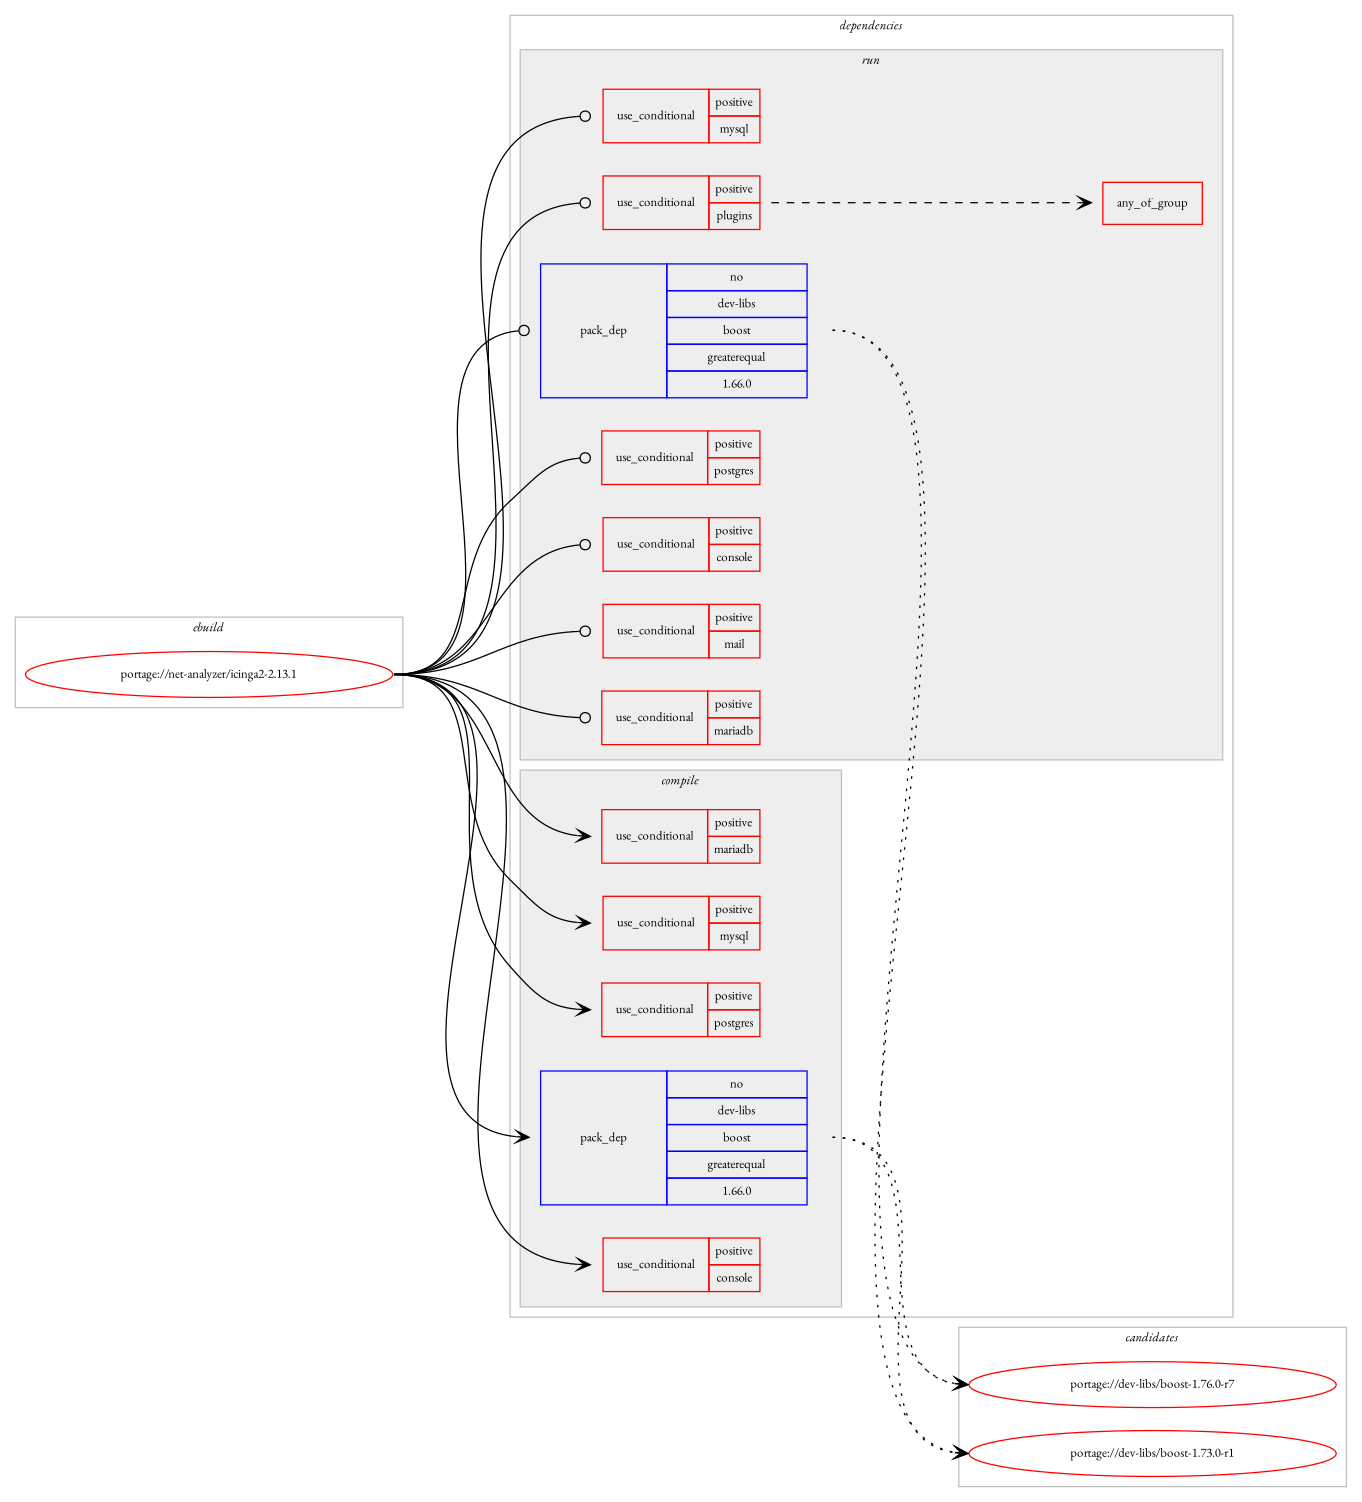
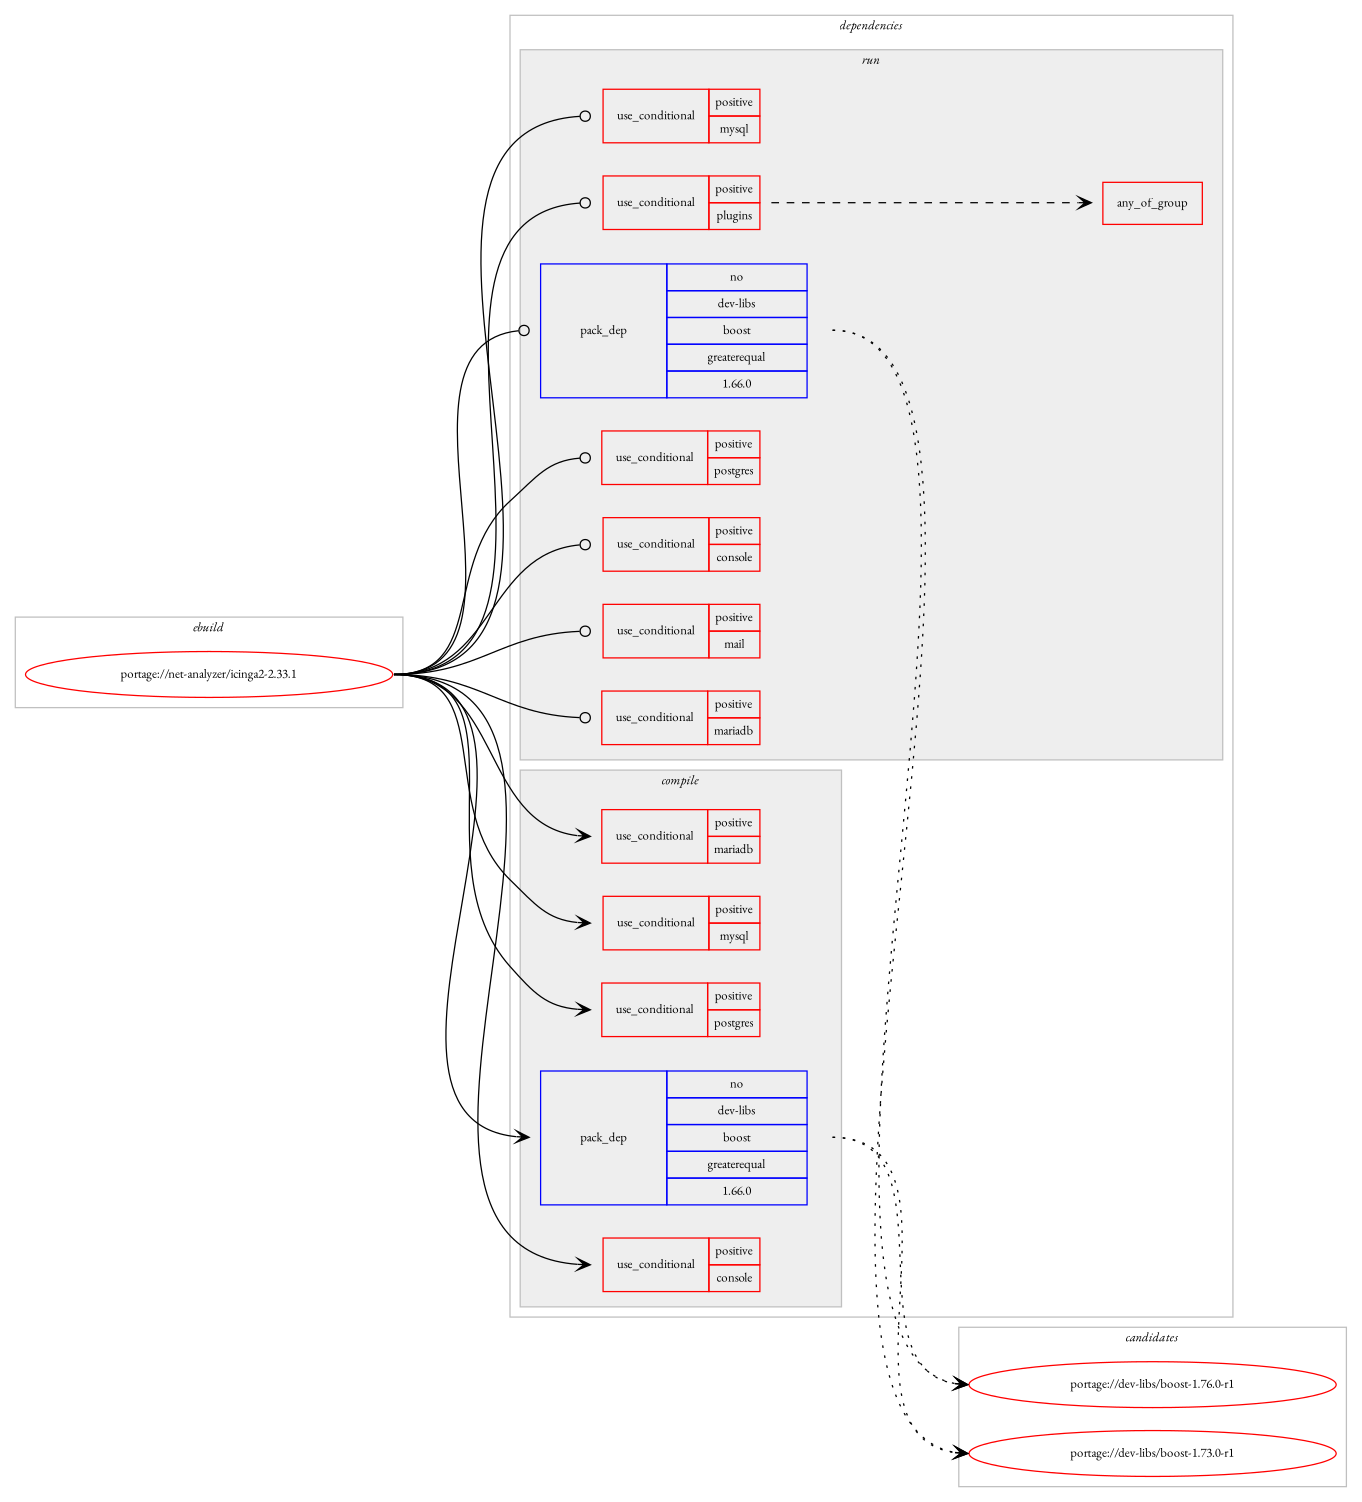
(209, 674) -> (209, 674)
(1153, 1385) -> (1153, 1385)
